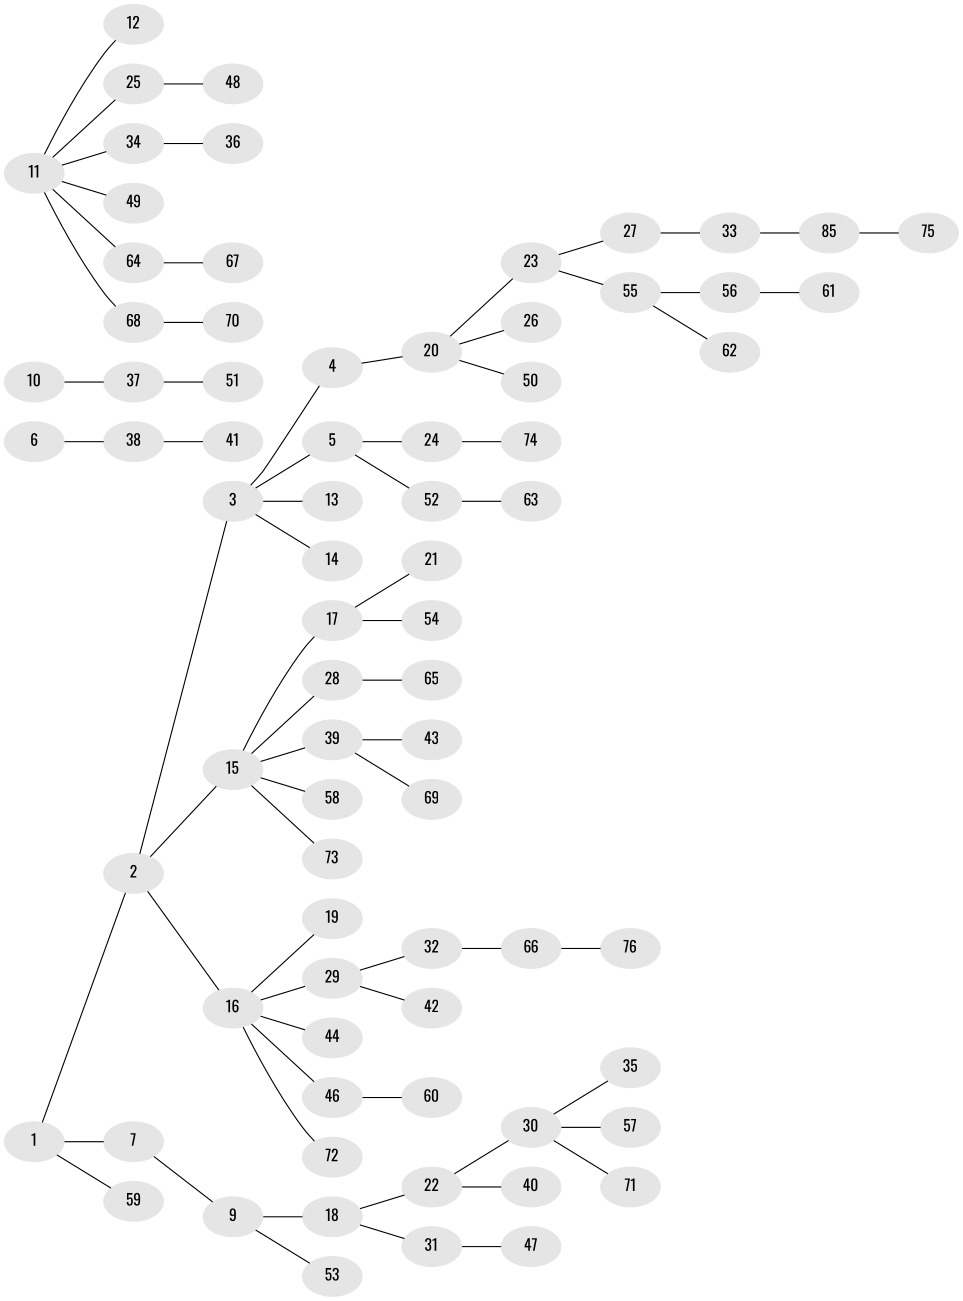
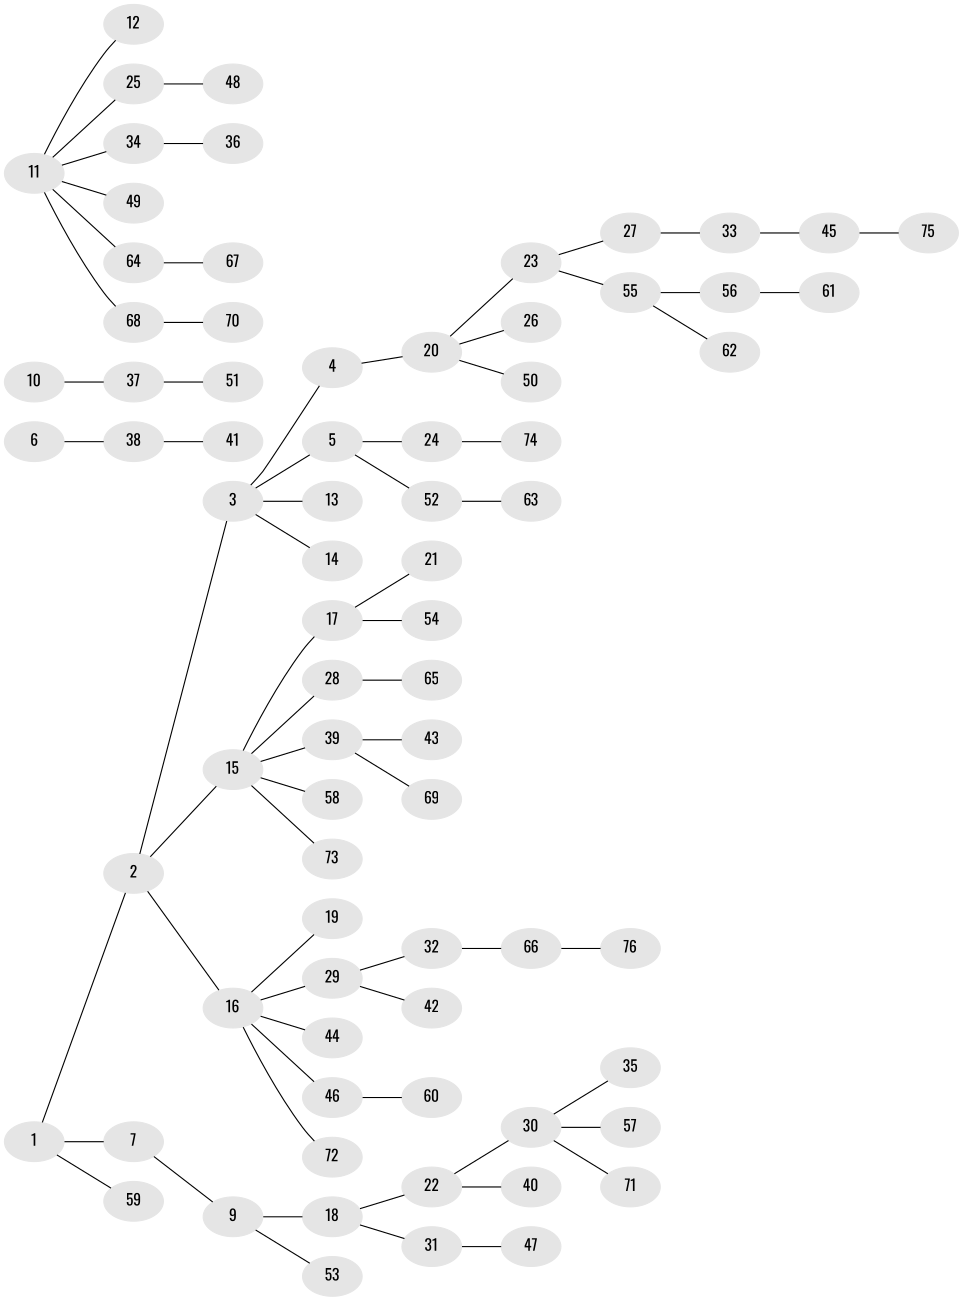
(829, 233) -> (829, 233)
